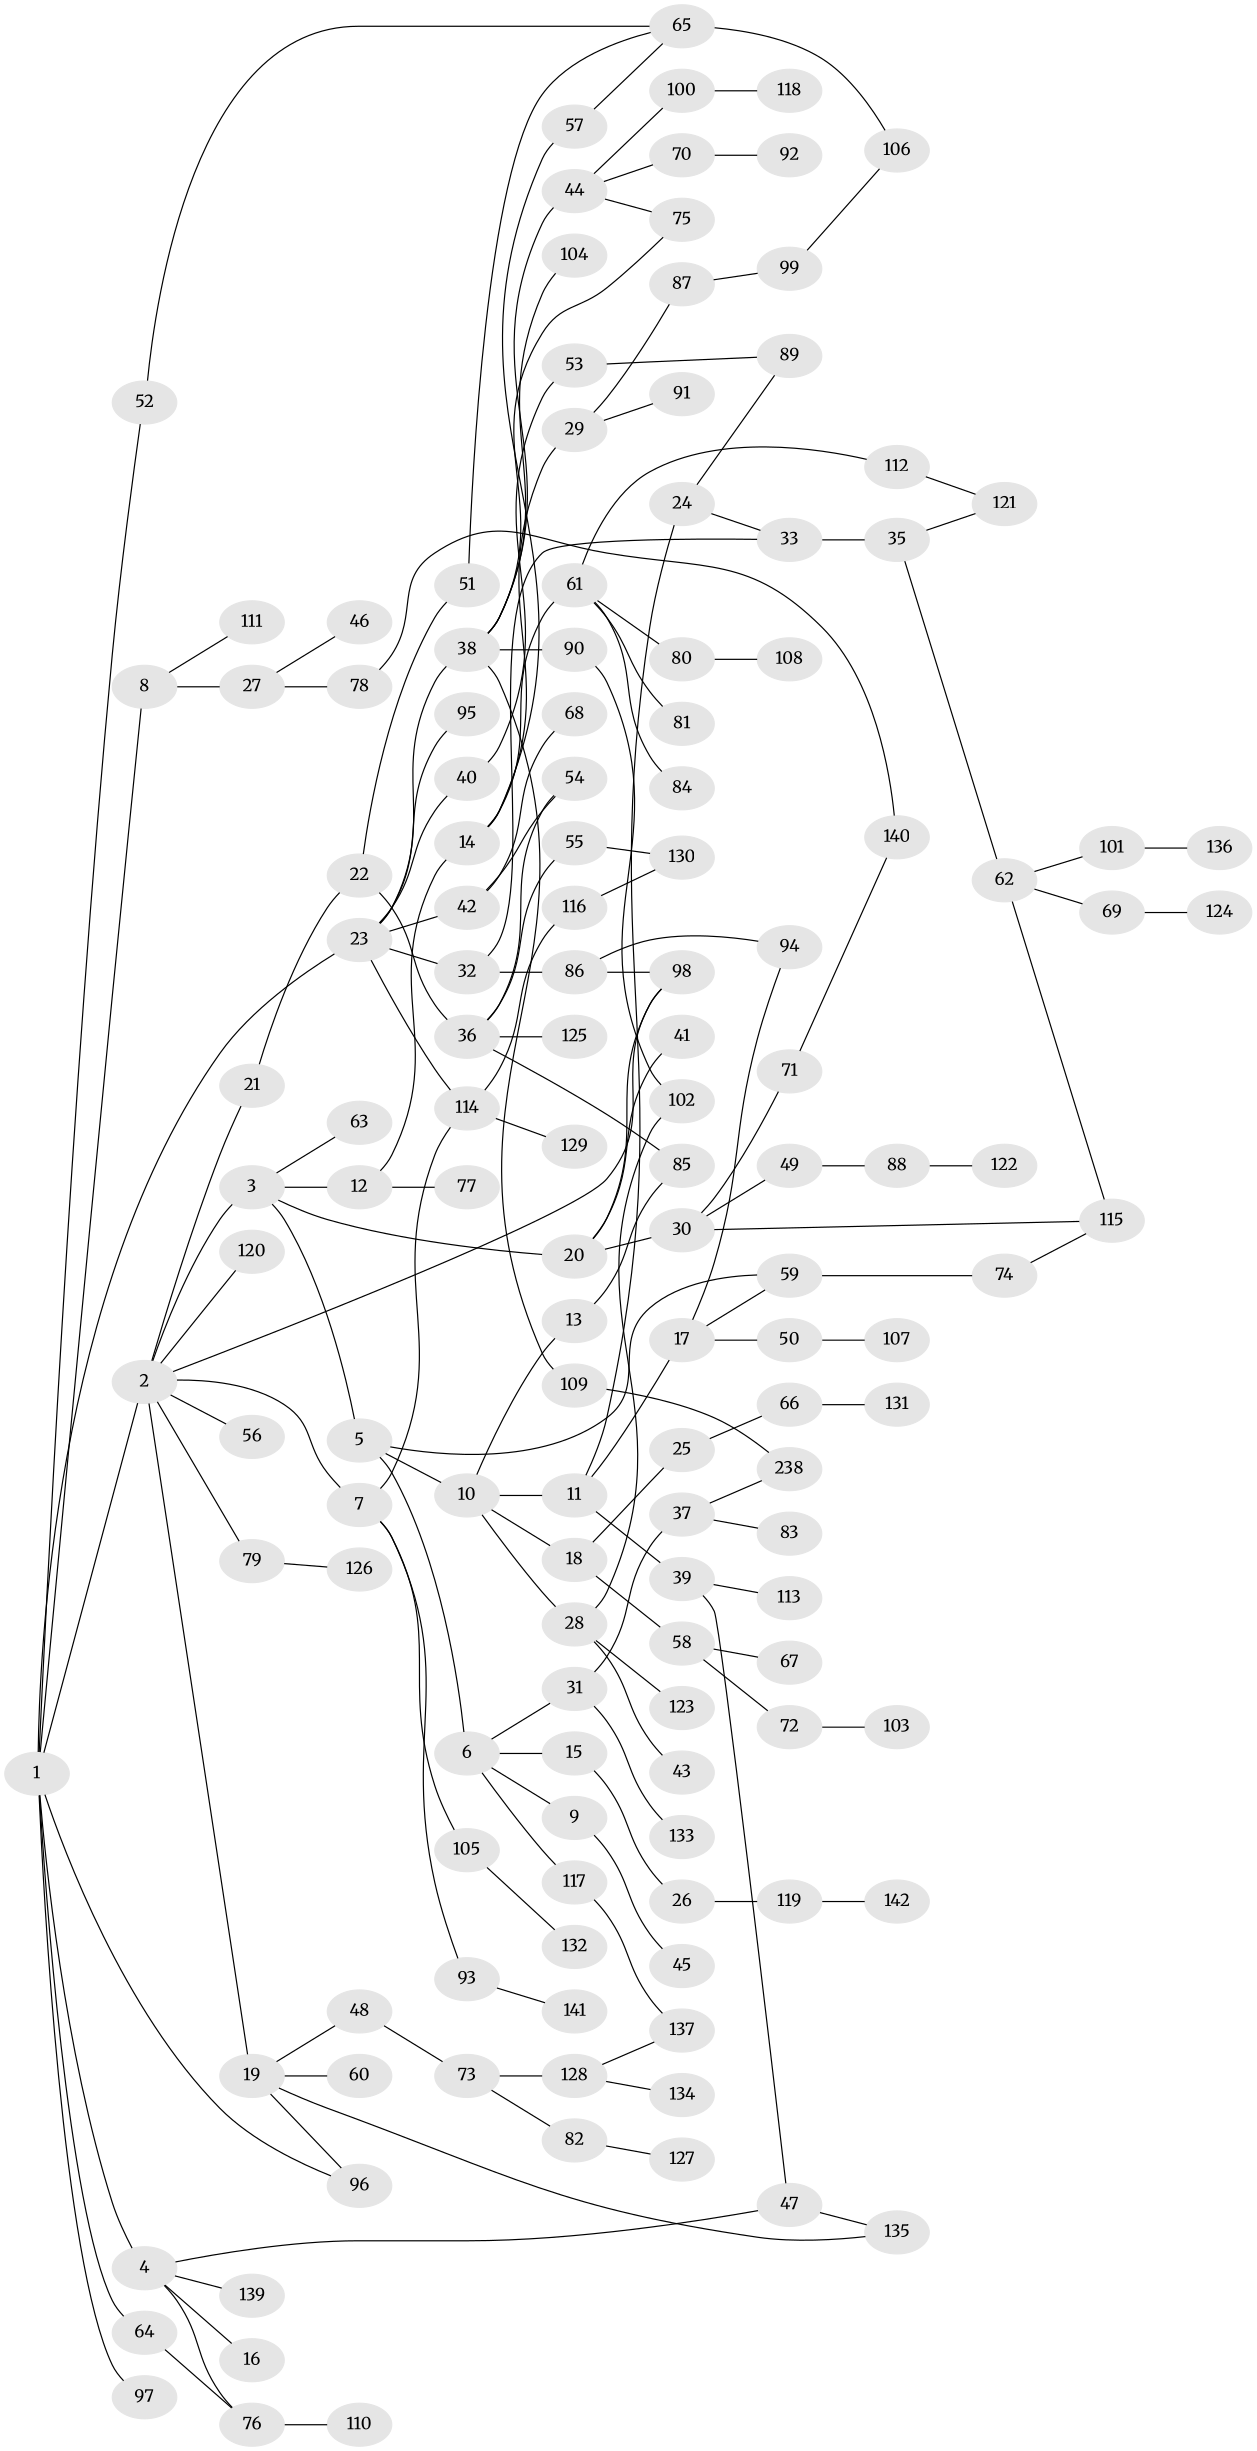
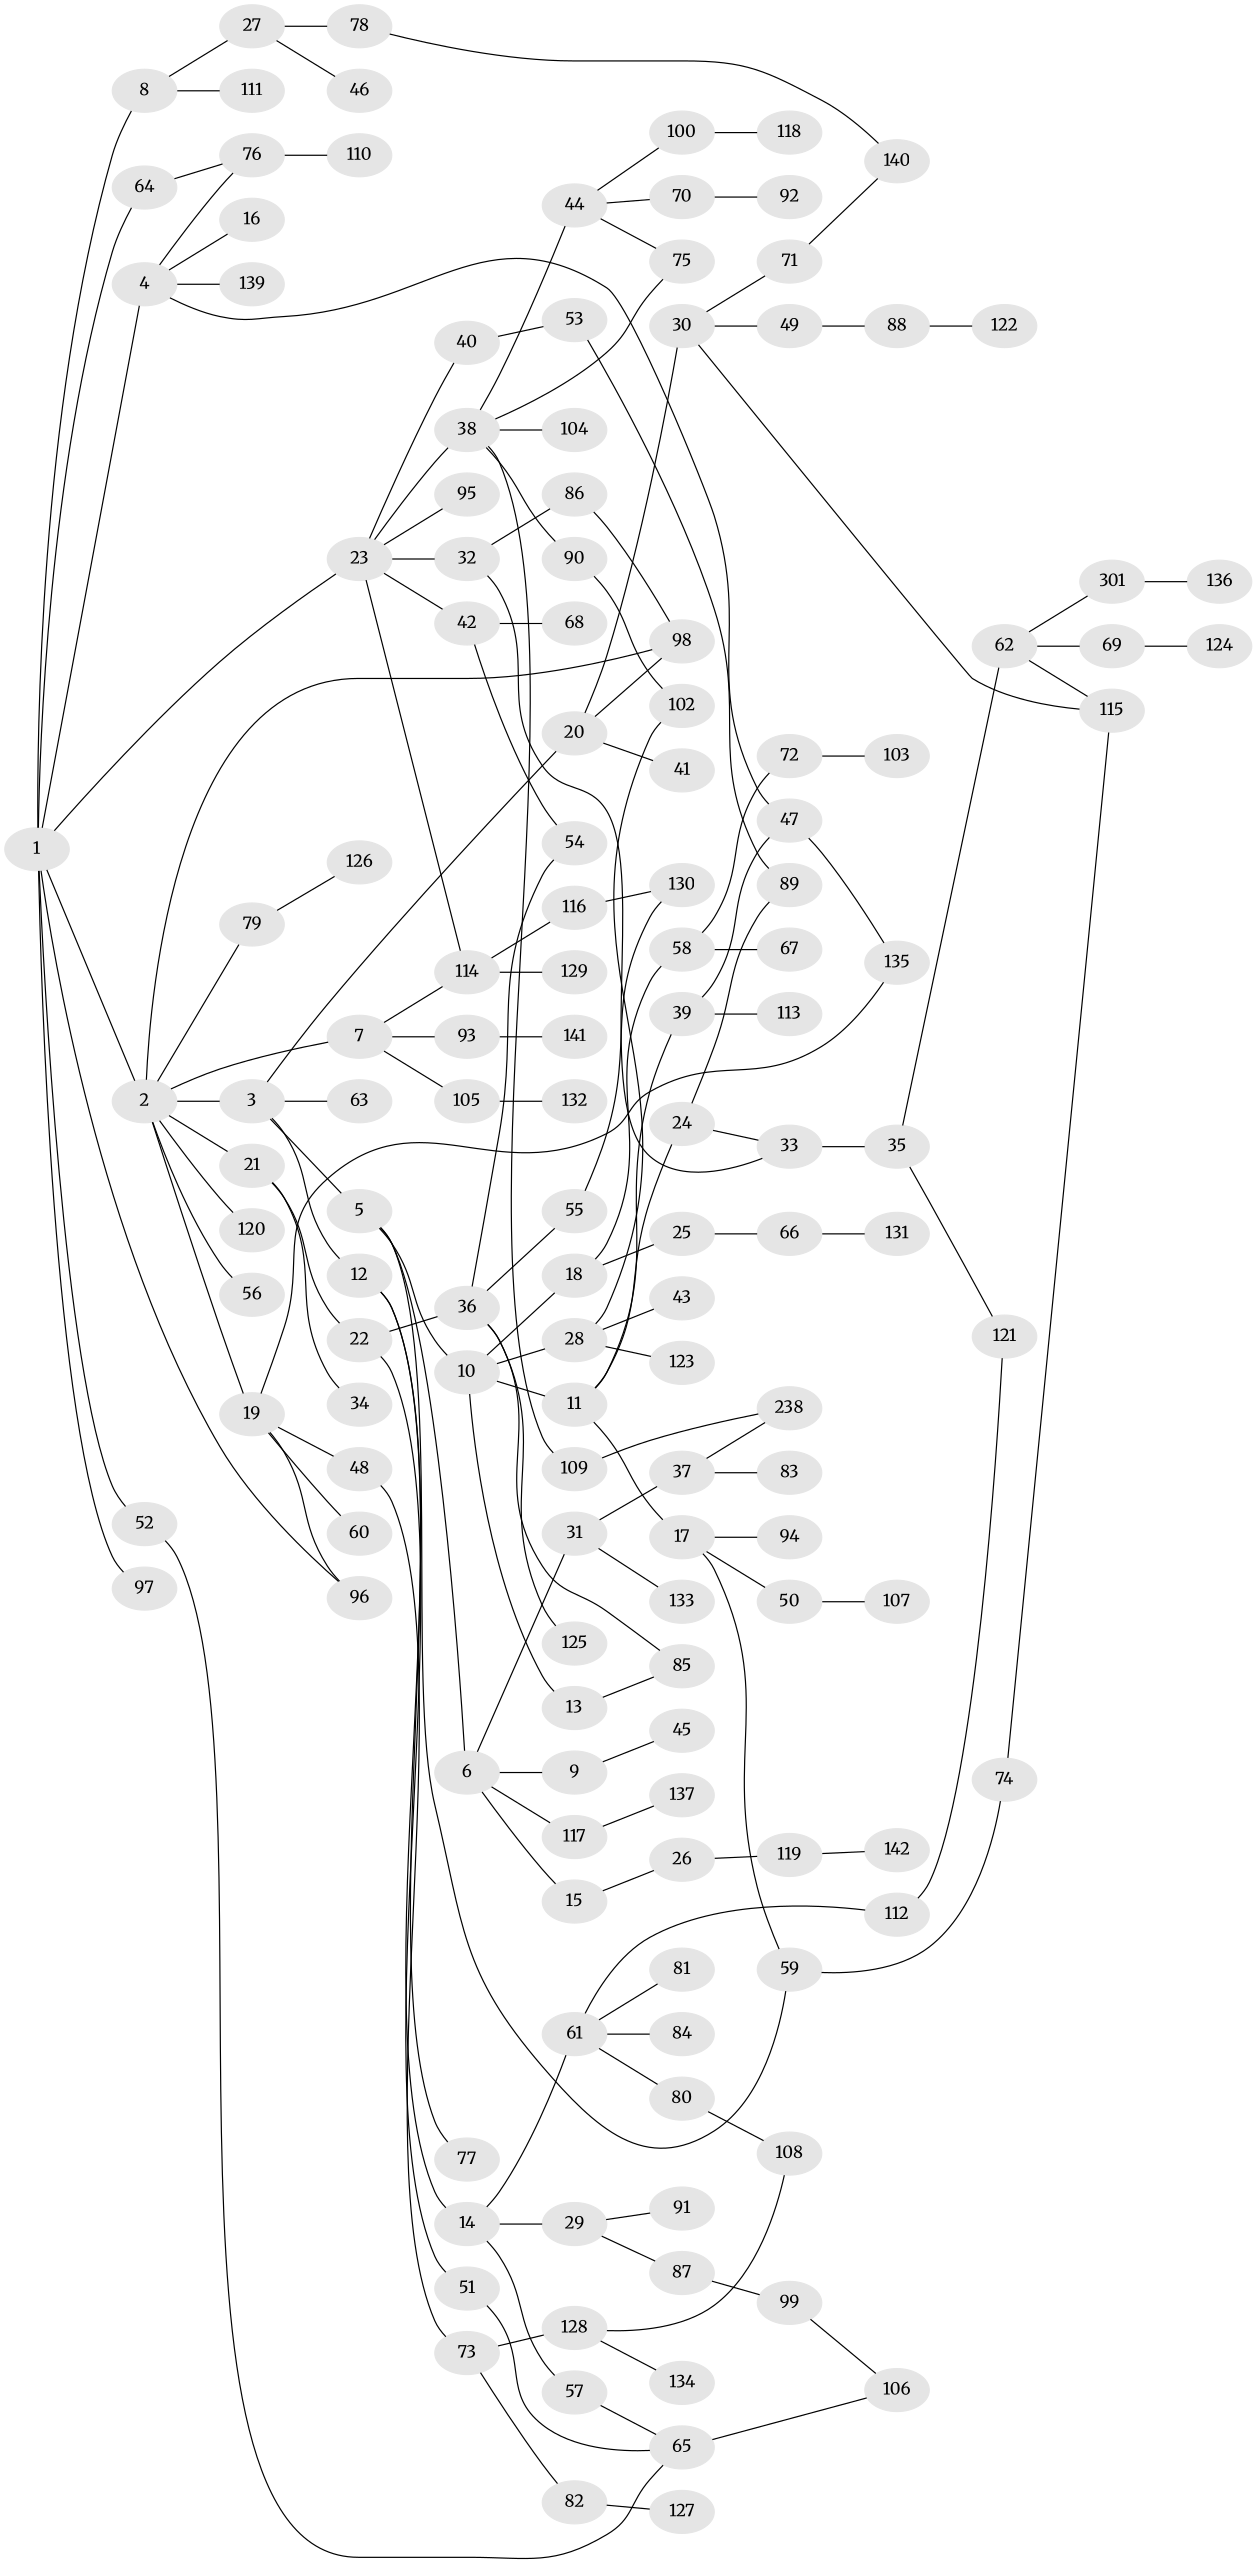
(1112, 848) -> (1112, 582)
(677, 936) -> none
none -> (360, 1405)
(628, 2053) -> (724, 2297)
